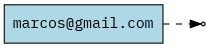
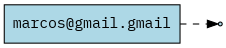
(84, 24) -> (92, 24)
